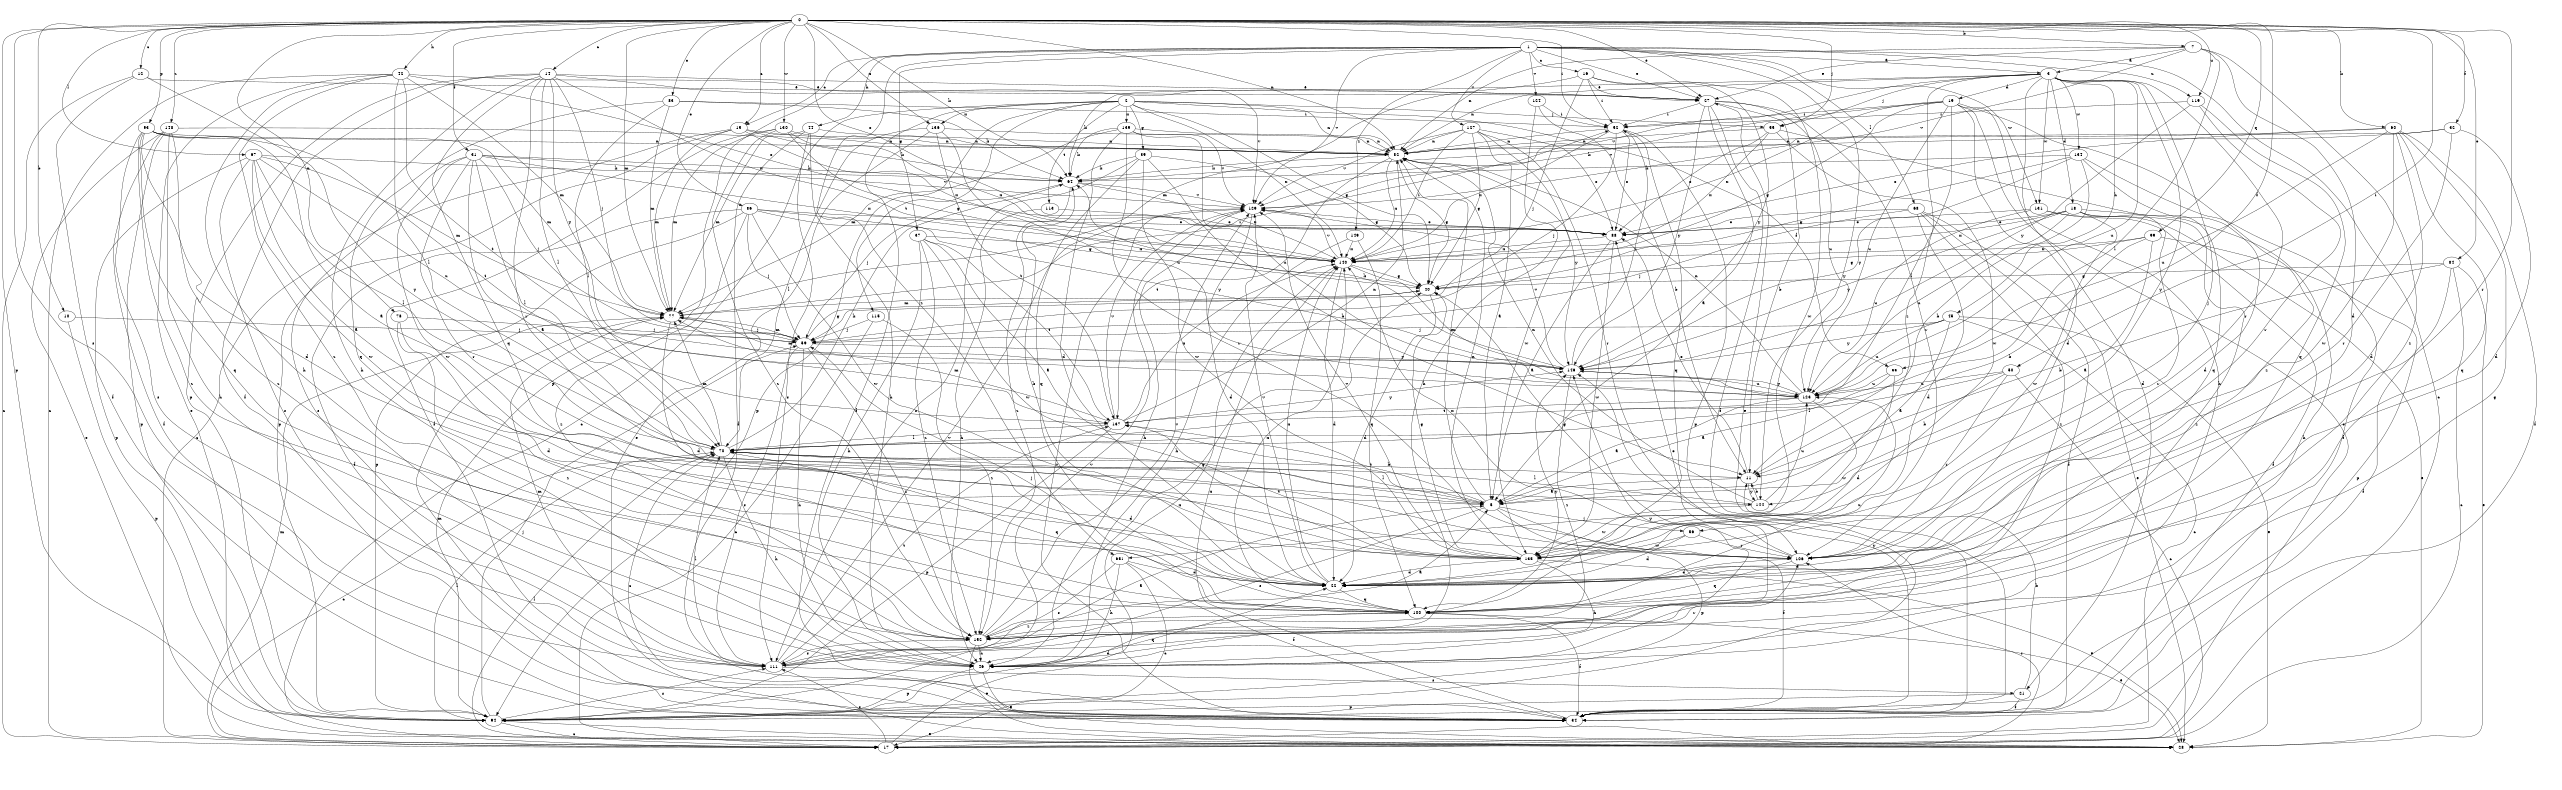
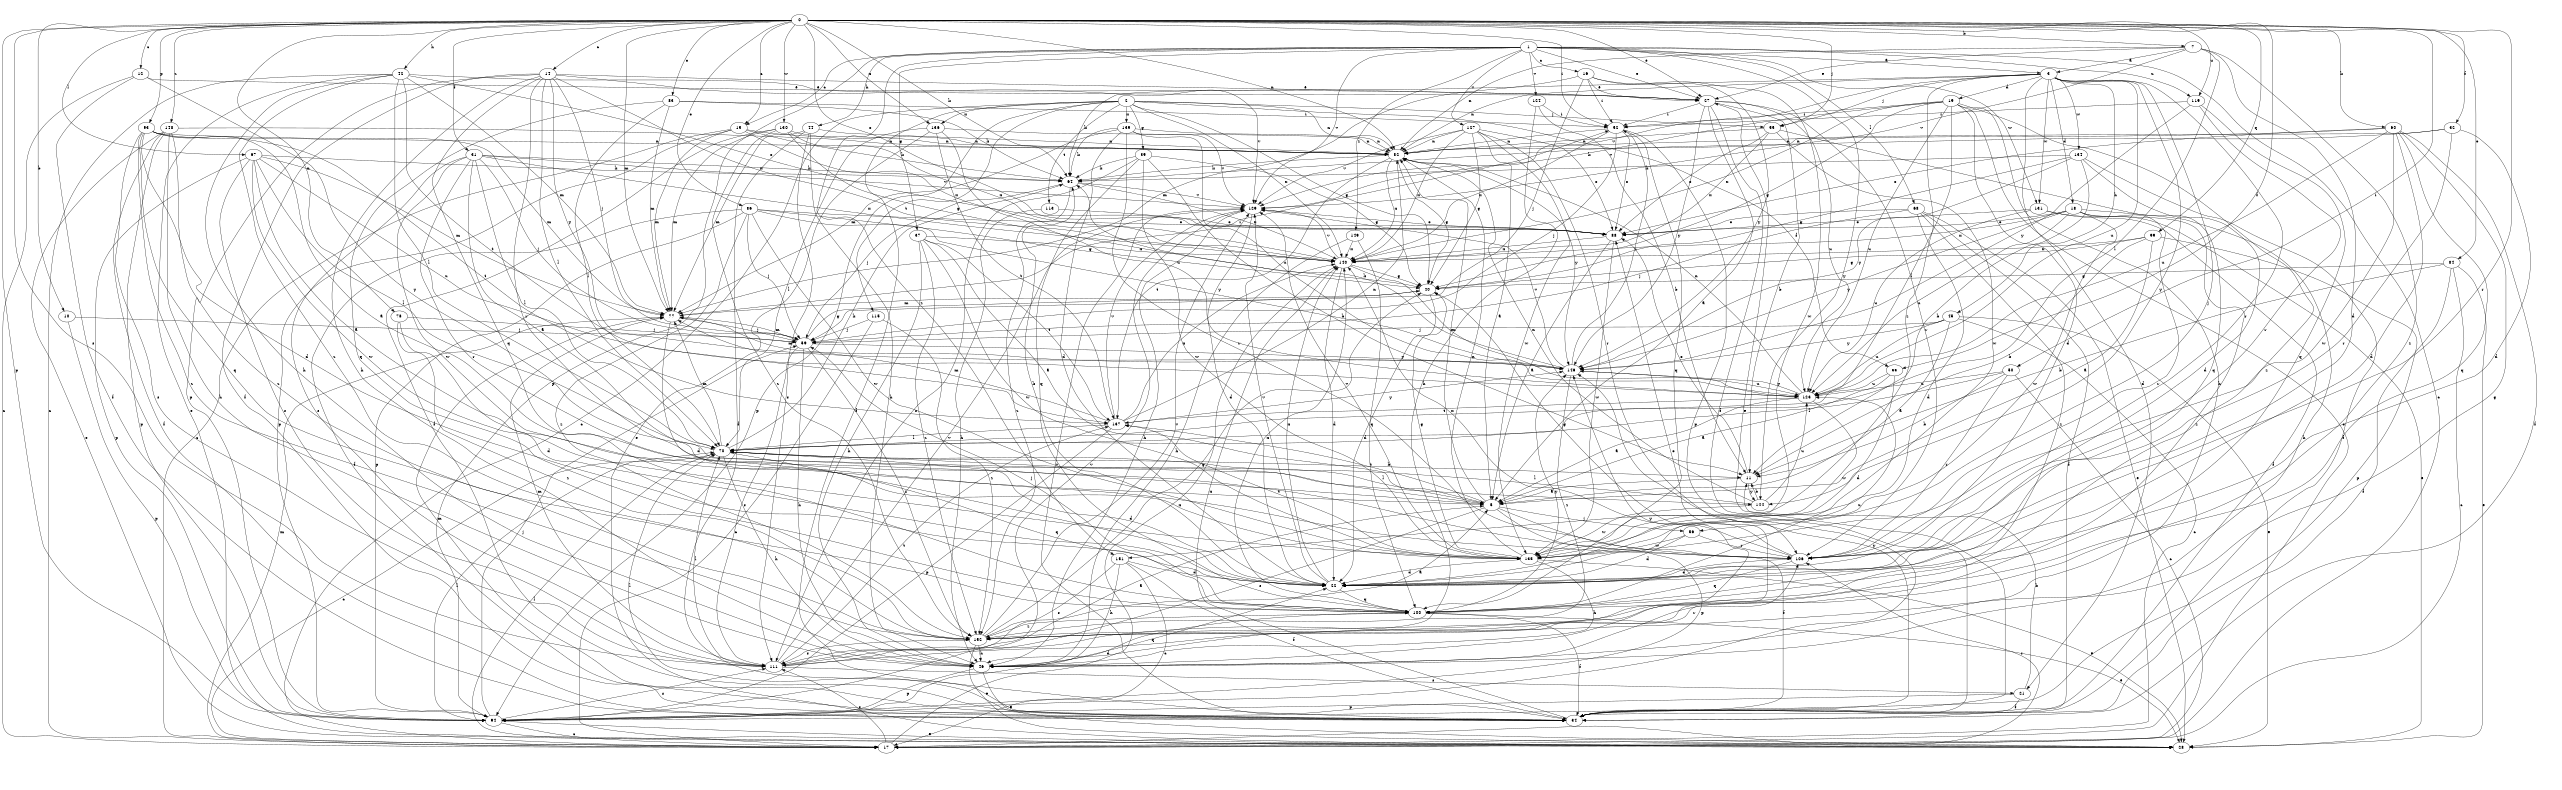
(1419, 195) -> (1419, 195)
(1120, 559) -> (1120, 559)
(630, 586) -> (630, 586)
